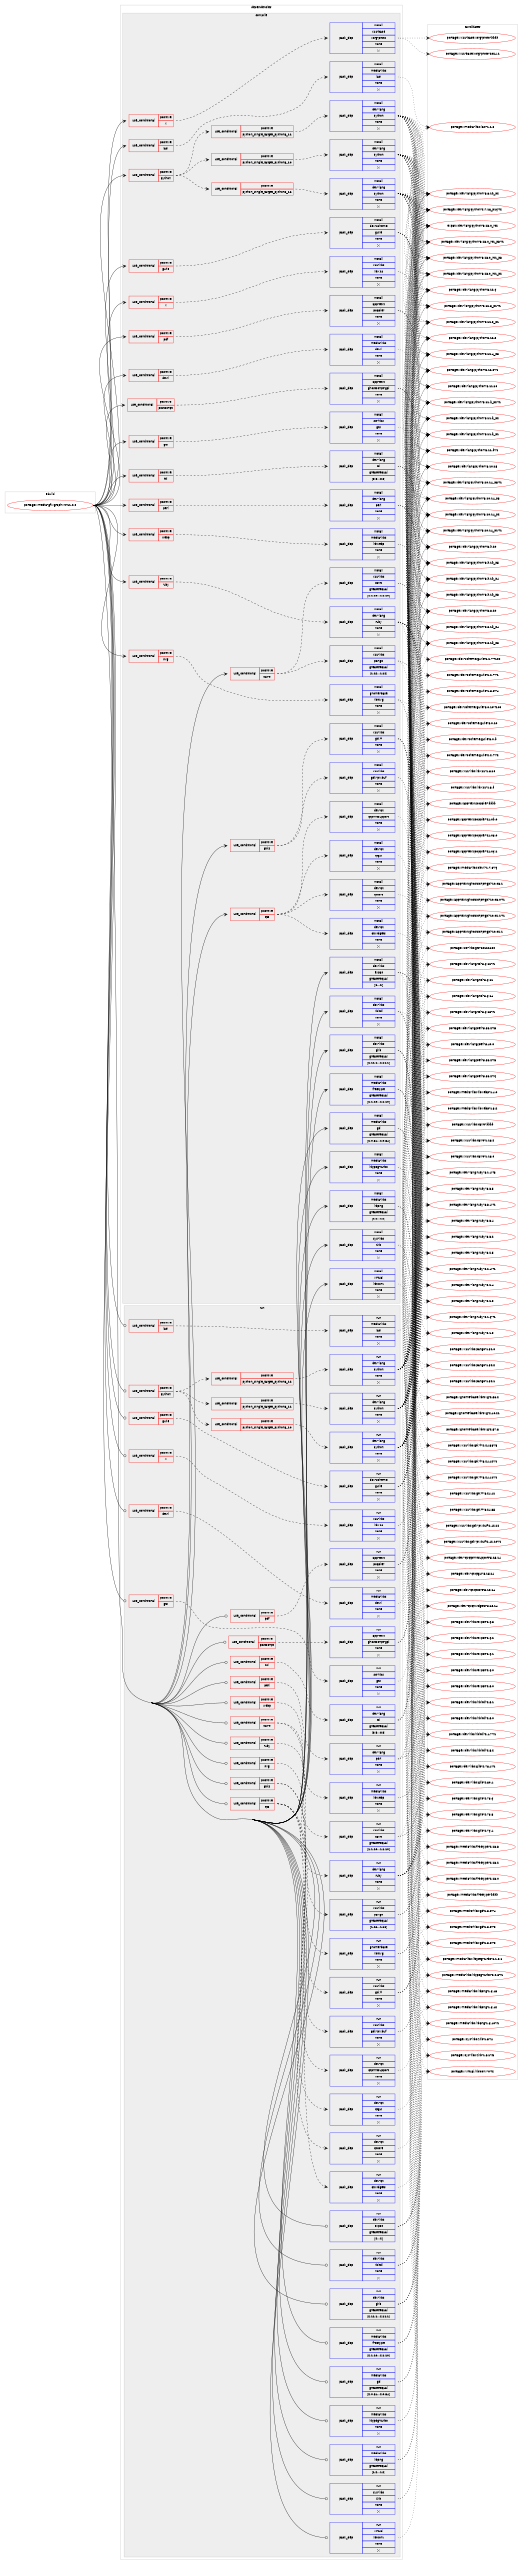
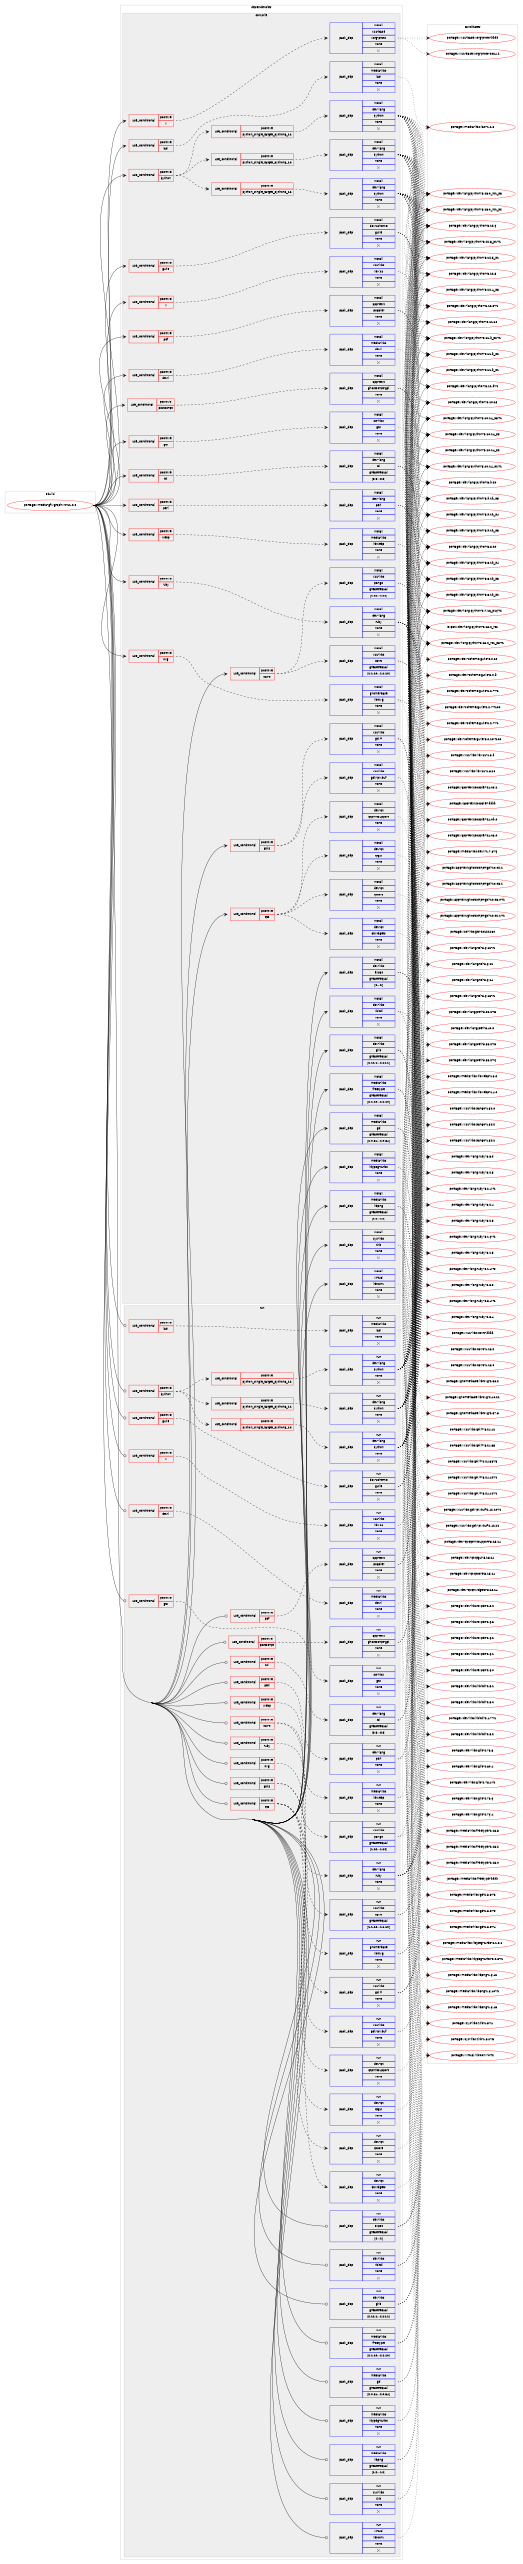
(473, 691) -> none
